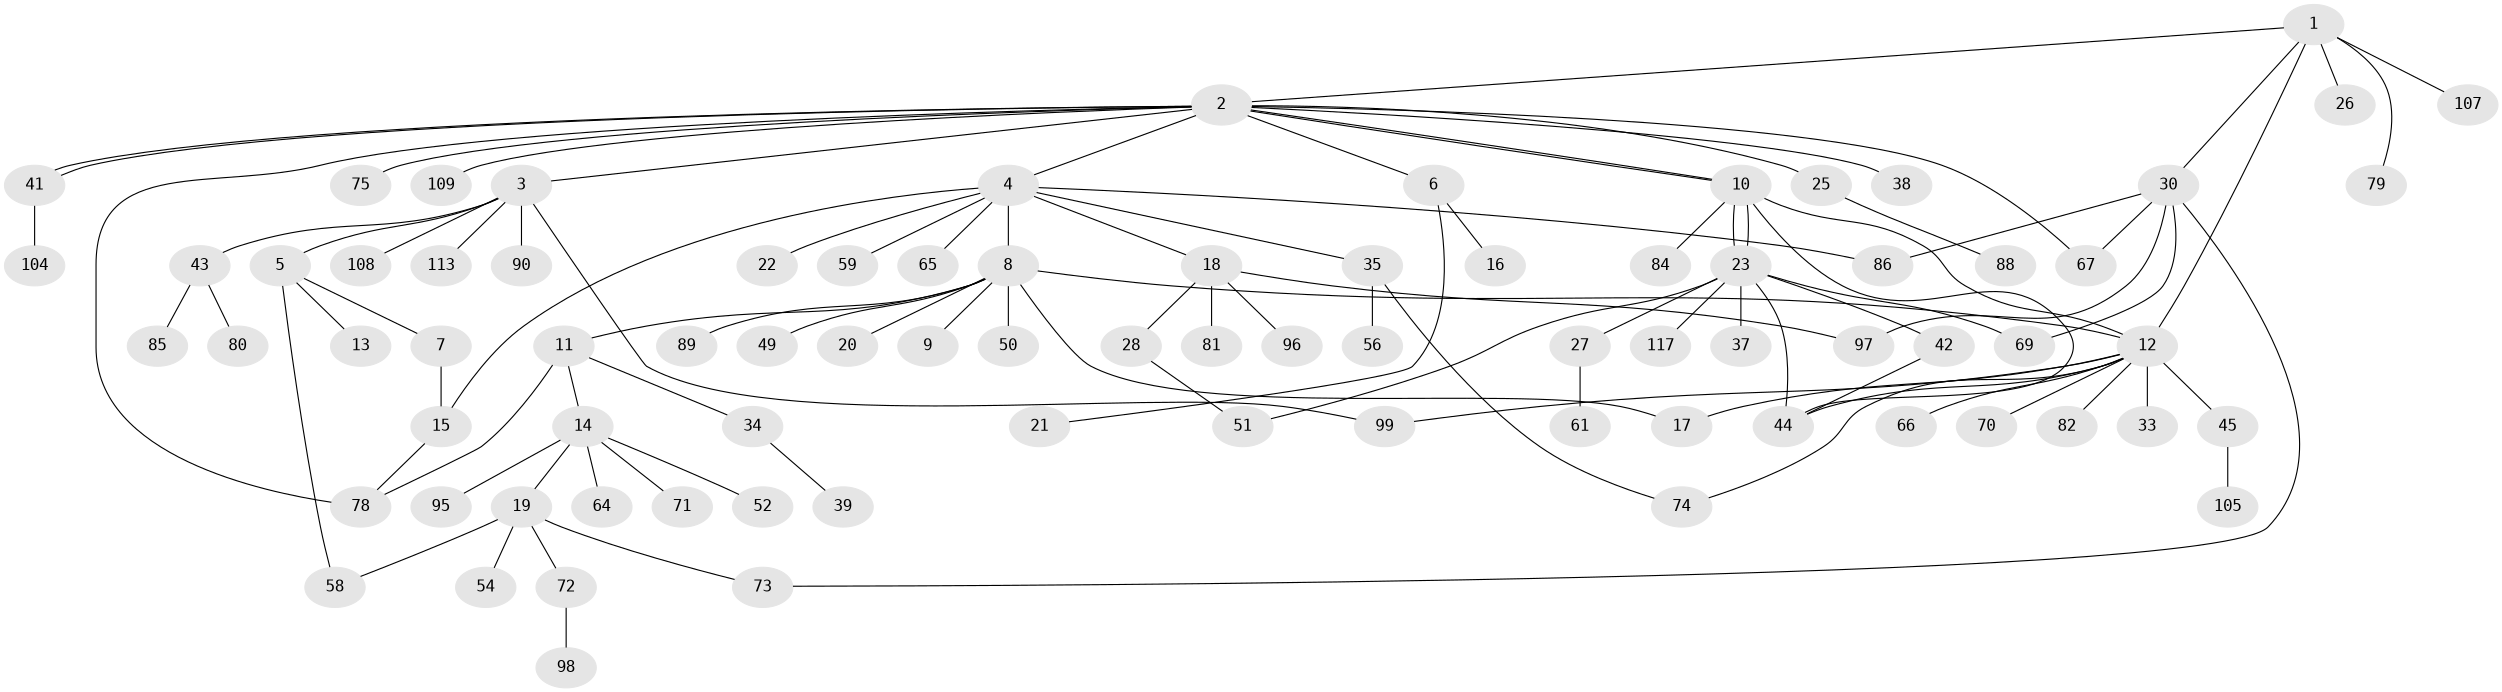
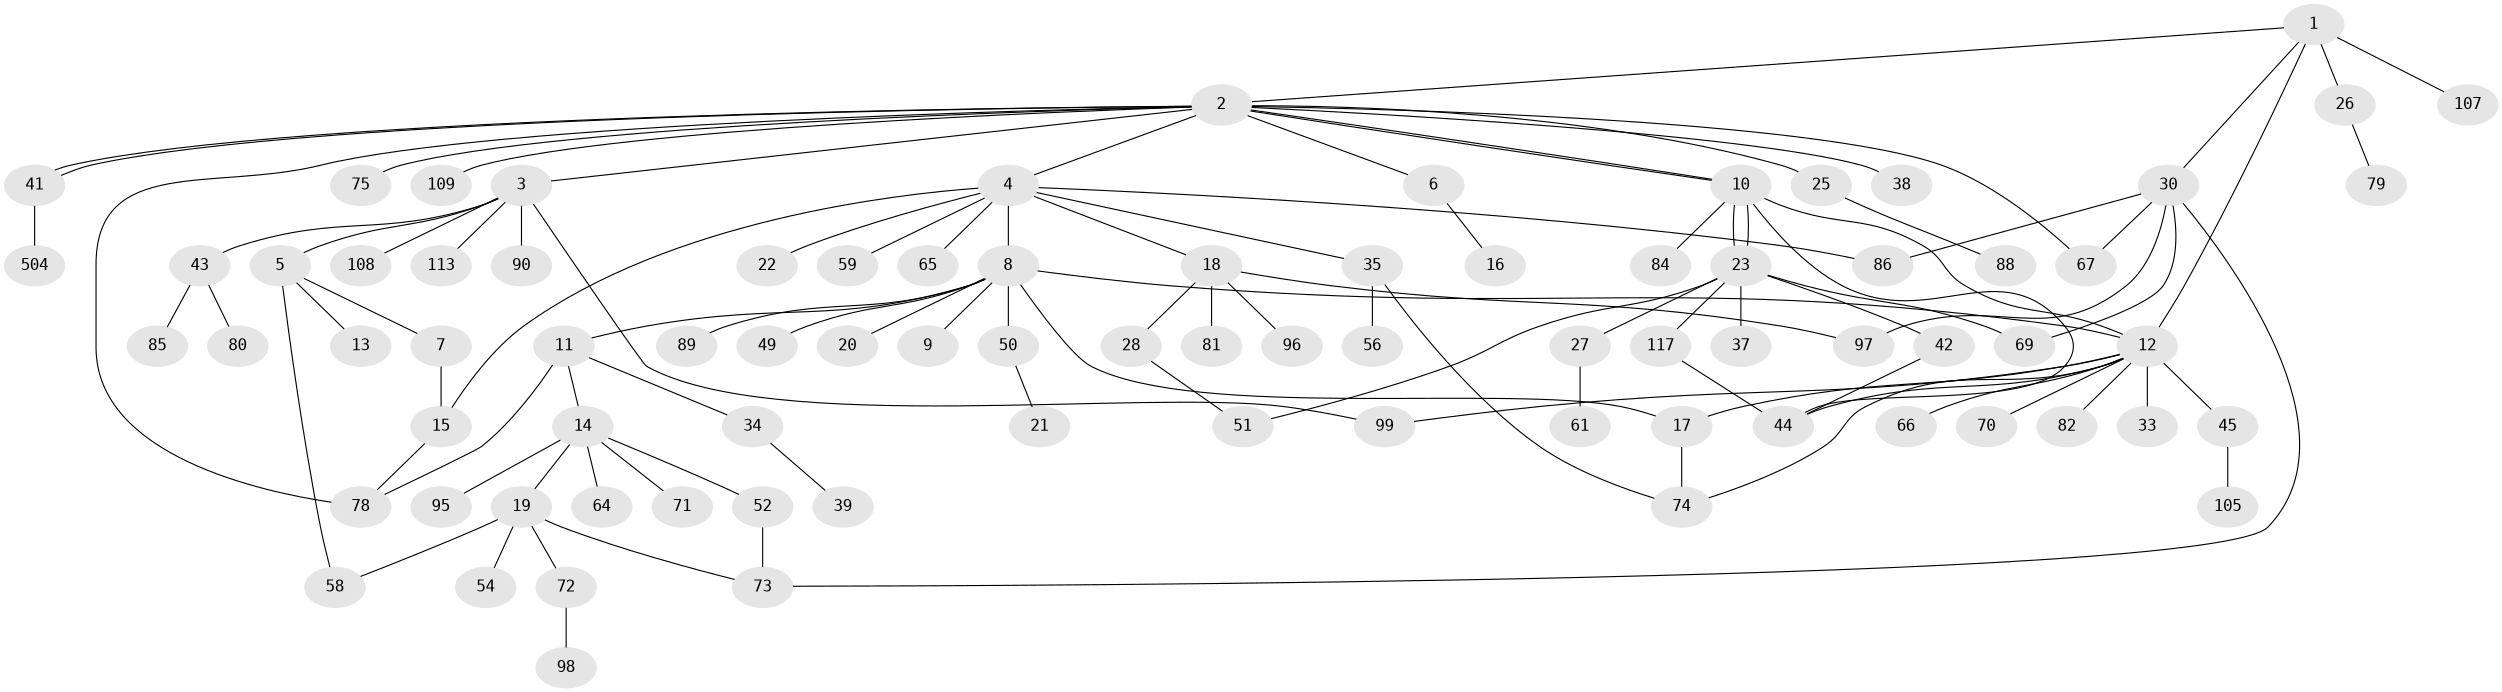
(2388, 92) -> (2361, 145)
(35, 266) -> (35, 266)
(1785, 341) -> (1722, 386)
(1325, 386) -> (1024, 386)
none -> (1682, 467)
none -> (763, 547)
